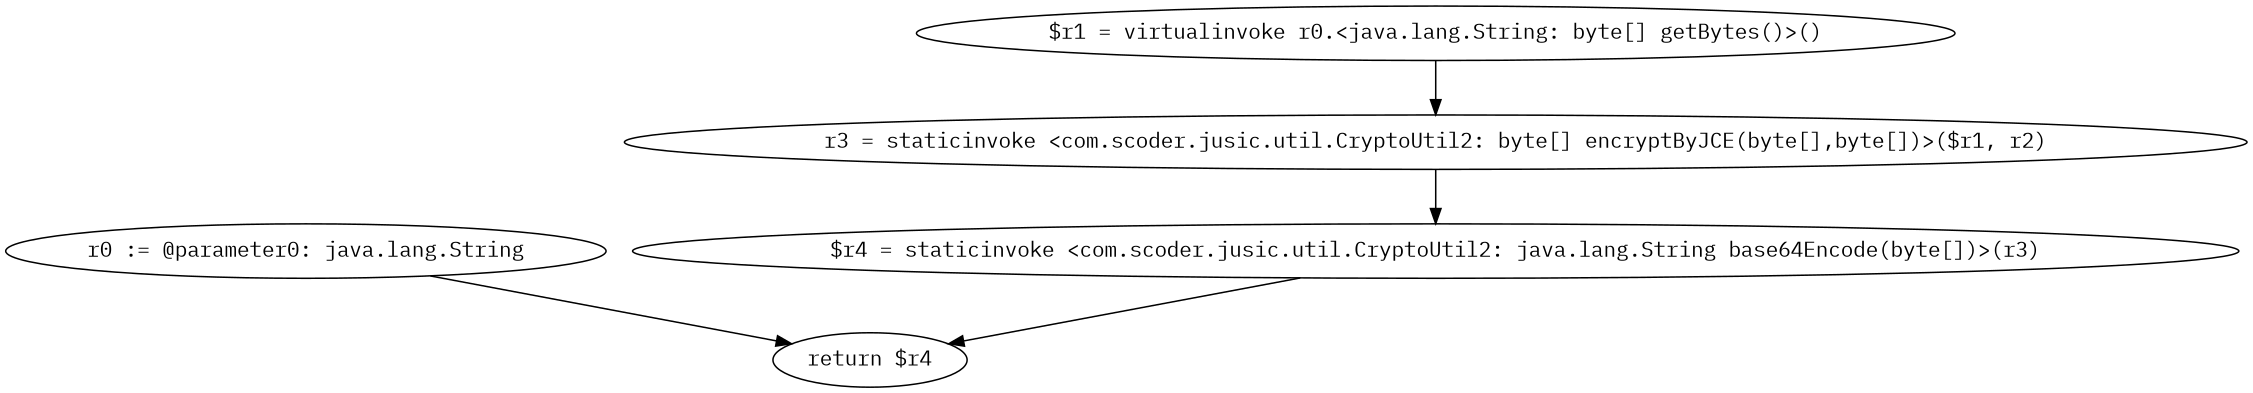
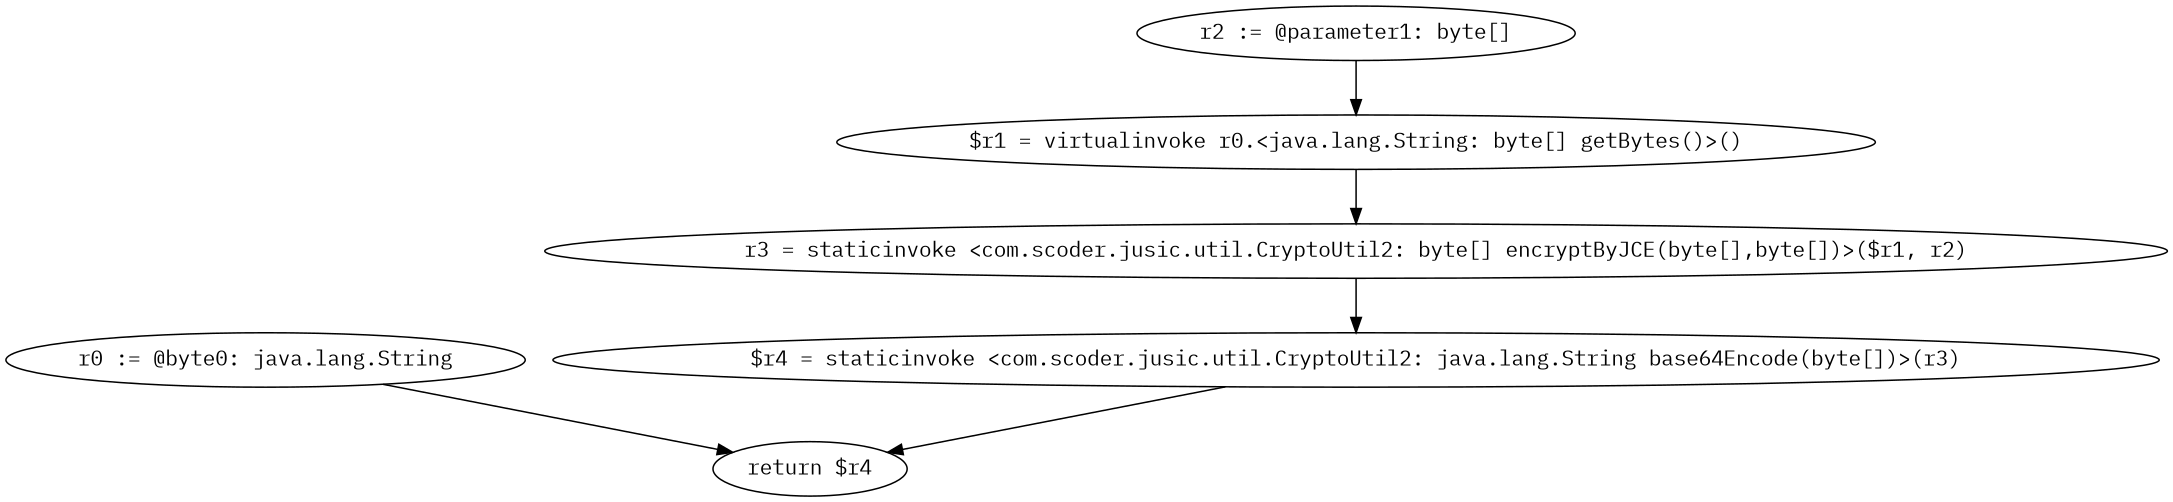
none -> (1356, 33)
(306, 251) -> (266, 360)
